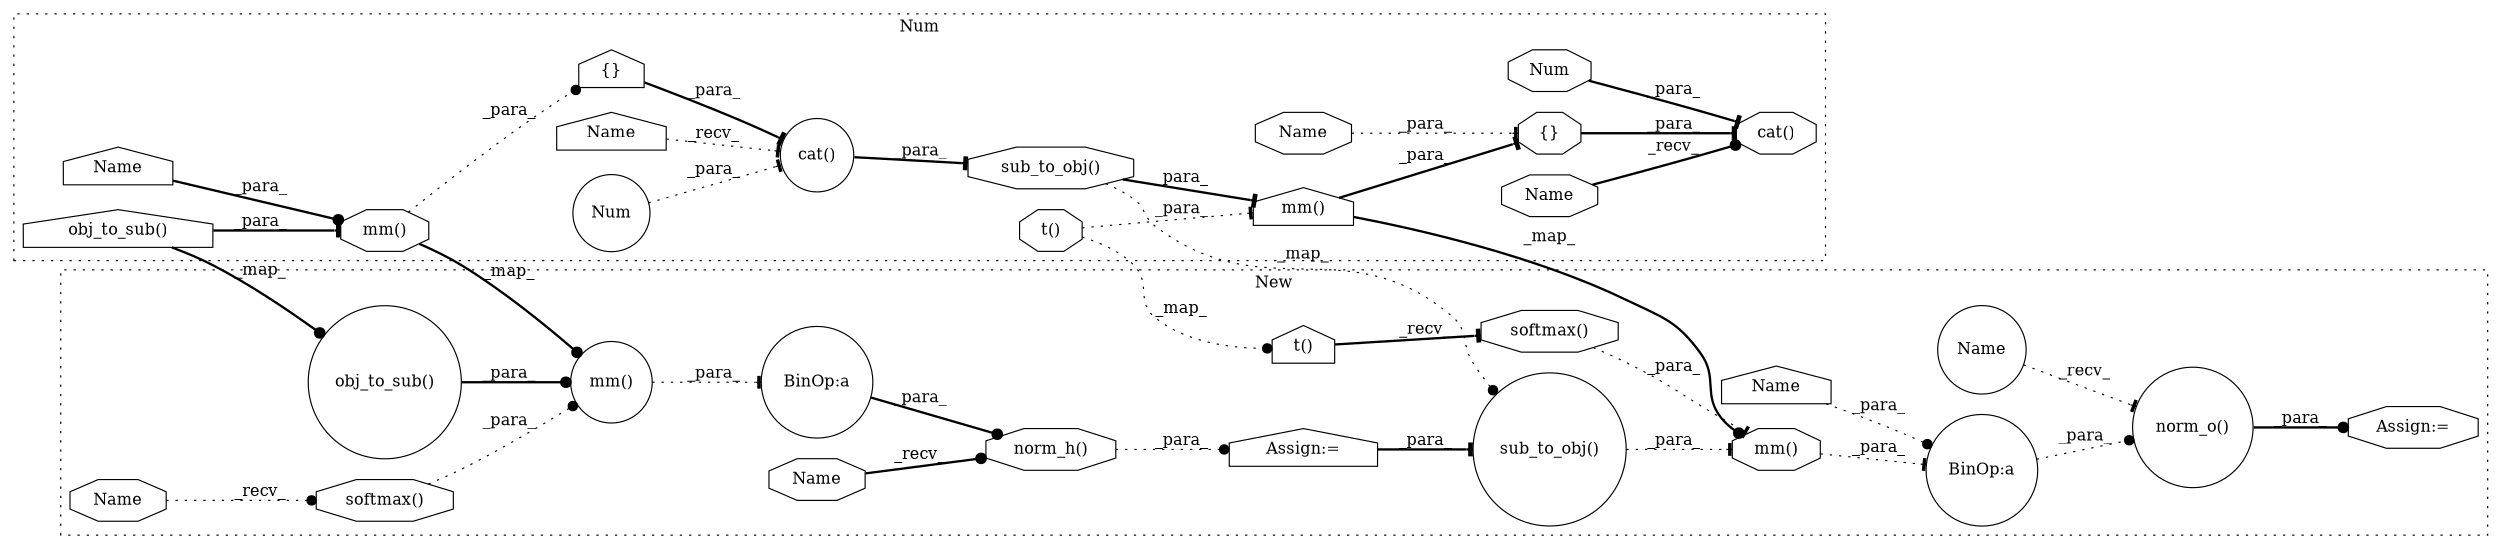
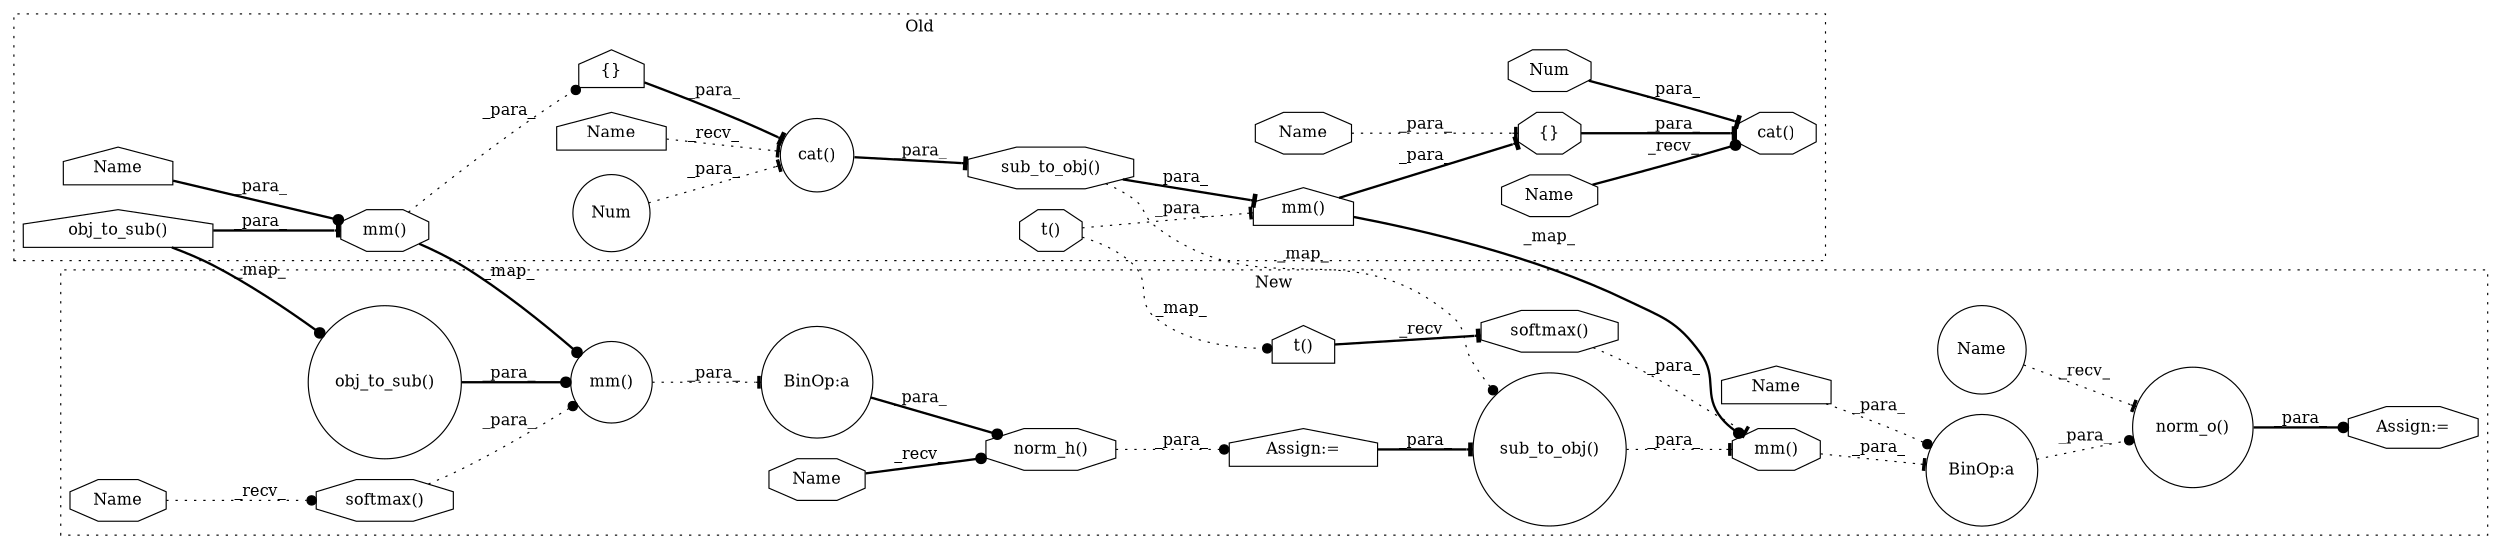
(920, 27) -> (920, 27)
